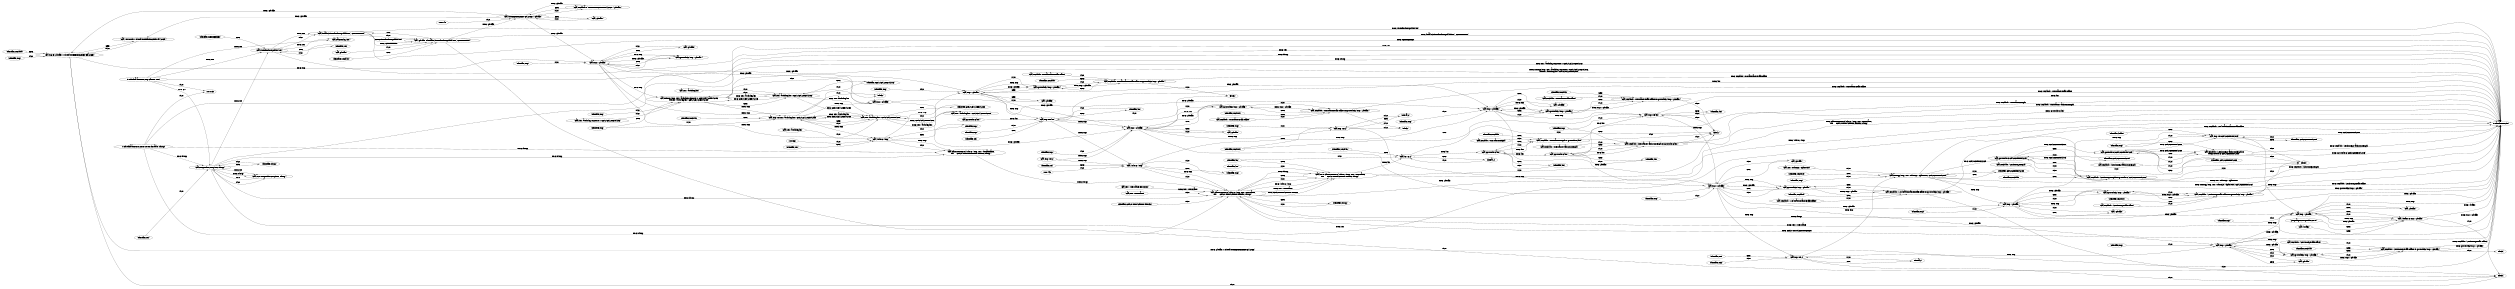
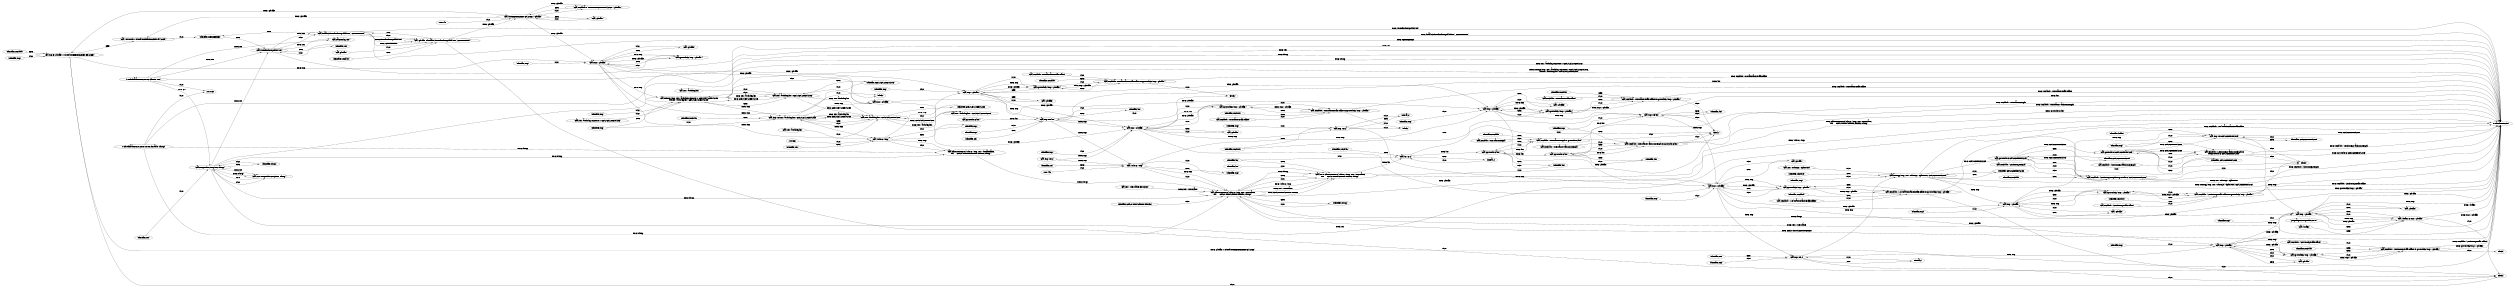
none -> (269, 33)
(113, 49) -> (182, 38)
(143, 79) -> (143, 79)
(176, 157) -> none
(1135, 193) -> none
